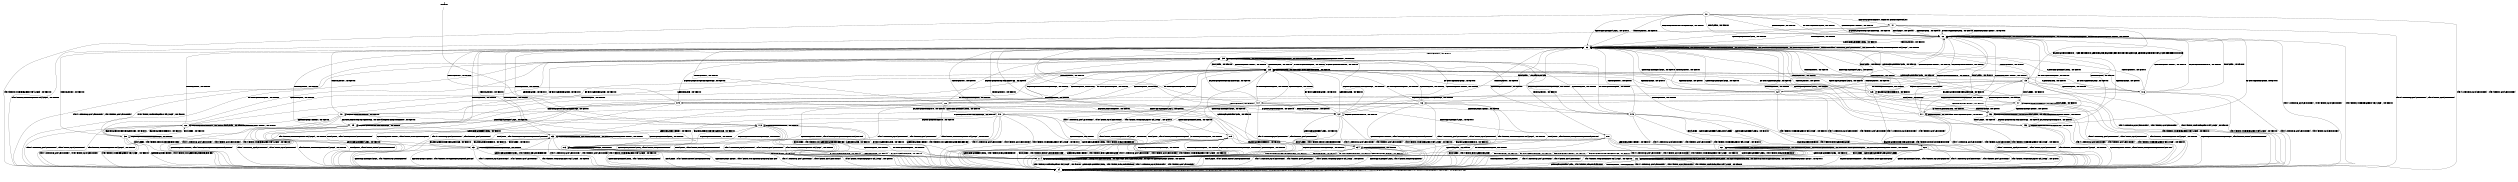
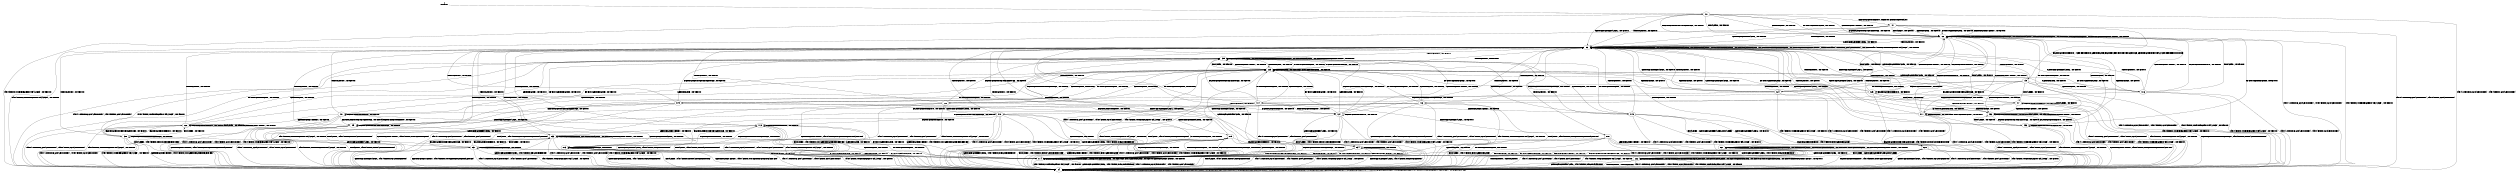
(1666, 74) -> (1428, 60)
(1532, 75) -> (1532, 75)
(567, 113) -> (1075, 10)
(1454, 142) -> none
